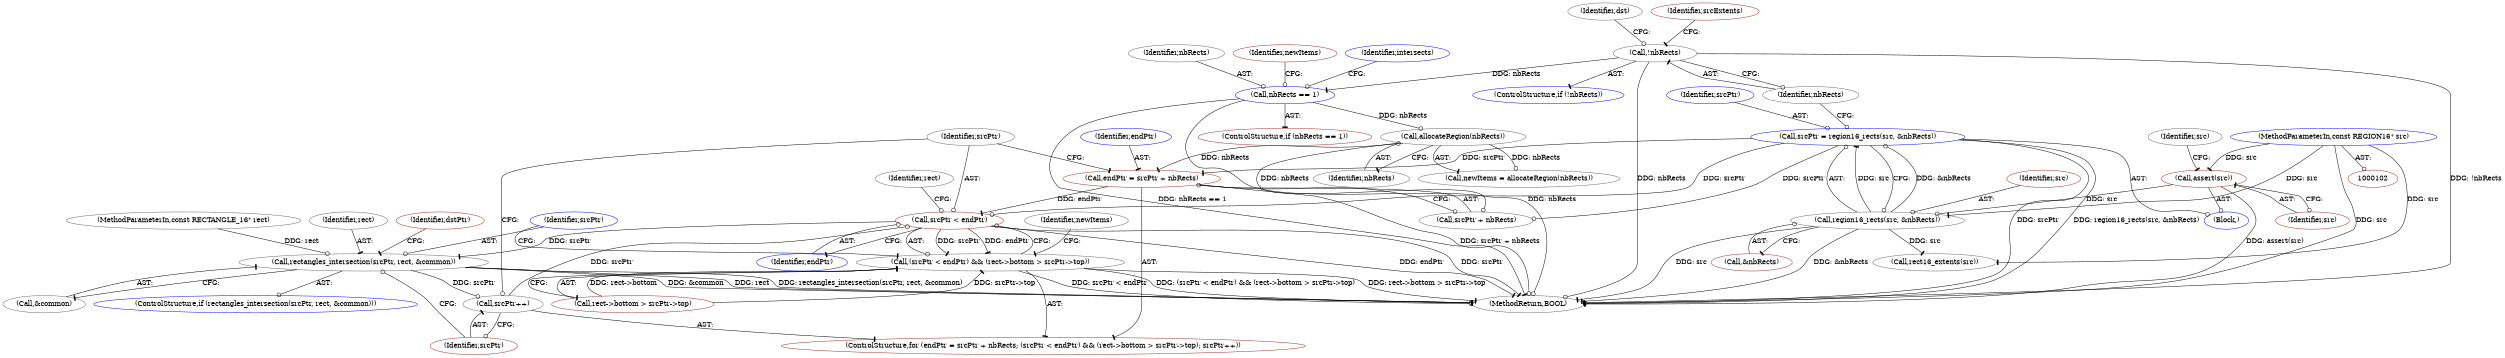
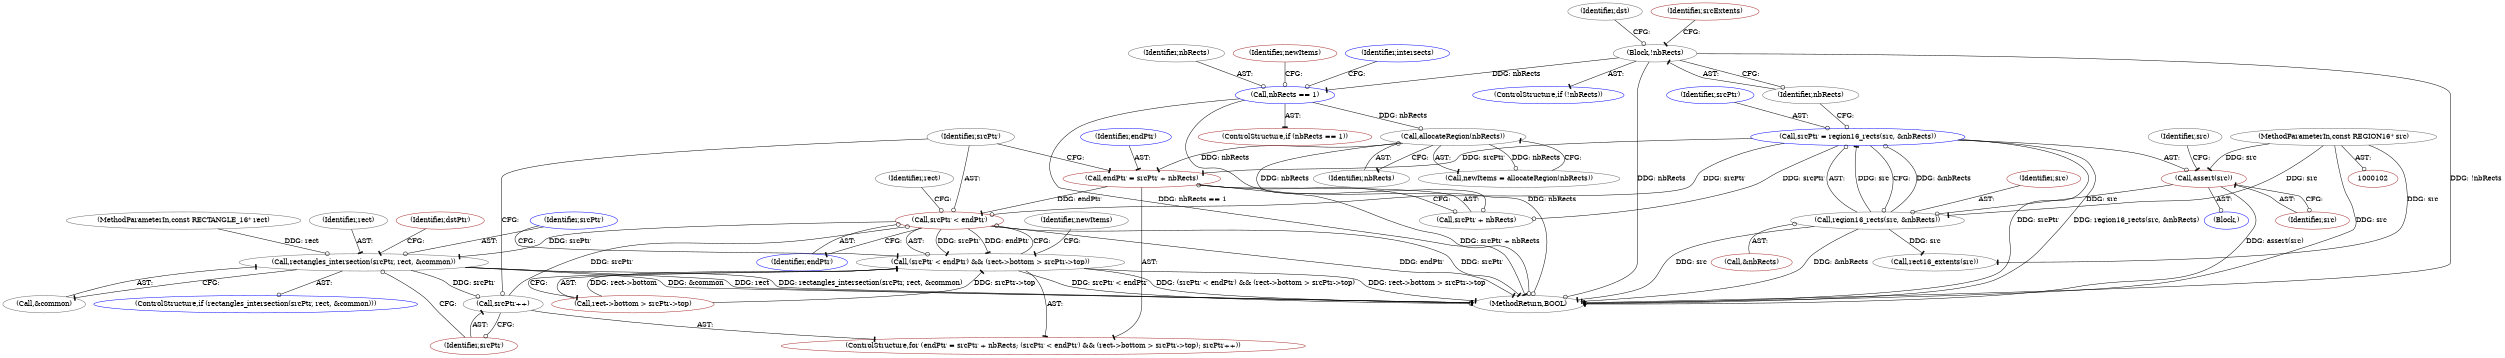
(1655, 53) -> (1655, 53)
(2334, 137) -> (2334, 137)
none -> (1554, 149)
(2102, 149) -> (2073, 146)
(1789, 235) -> none
